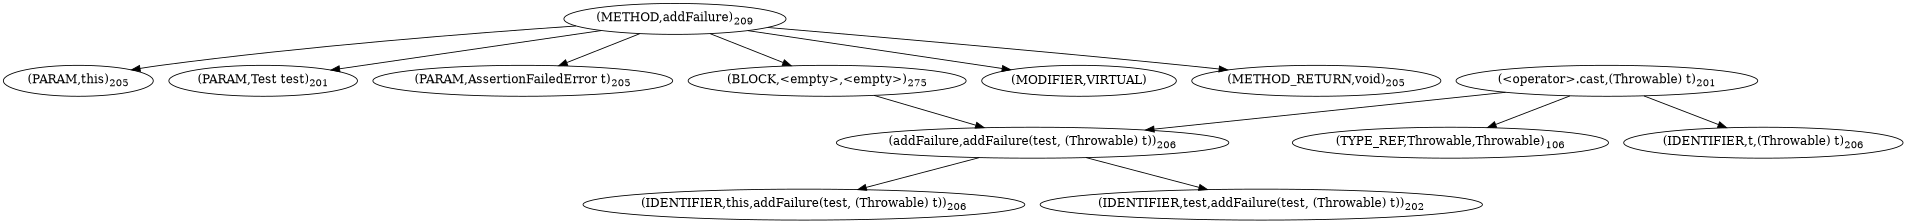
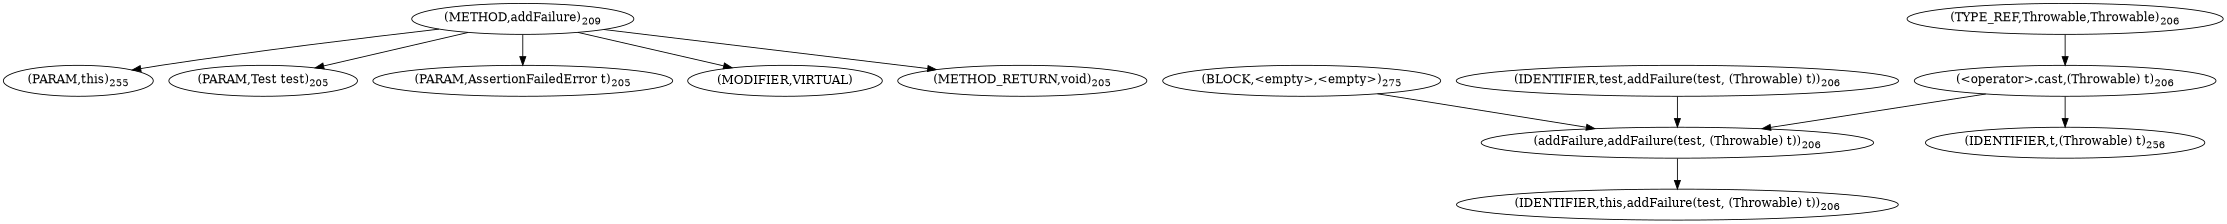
(747, 48) -> none
(119, 80) -> (119, 80)
(319, 80) -> (319, 80)
(1706, 80) -> (2164, 80)
(1533, 110) -> (2065, 46)
(1555, 141) -> (2170, 18)
(1854, 141) -> (2156, 141)
(1143, 172) -> (1677, 108)
(1415, 203) -> (1831, 80)
